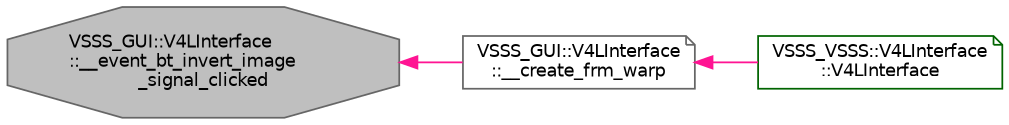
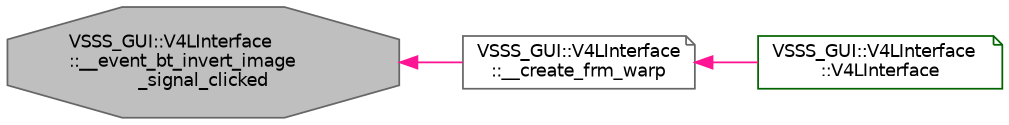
(880, 62) -> (880, 62)
